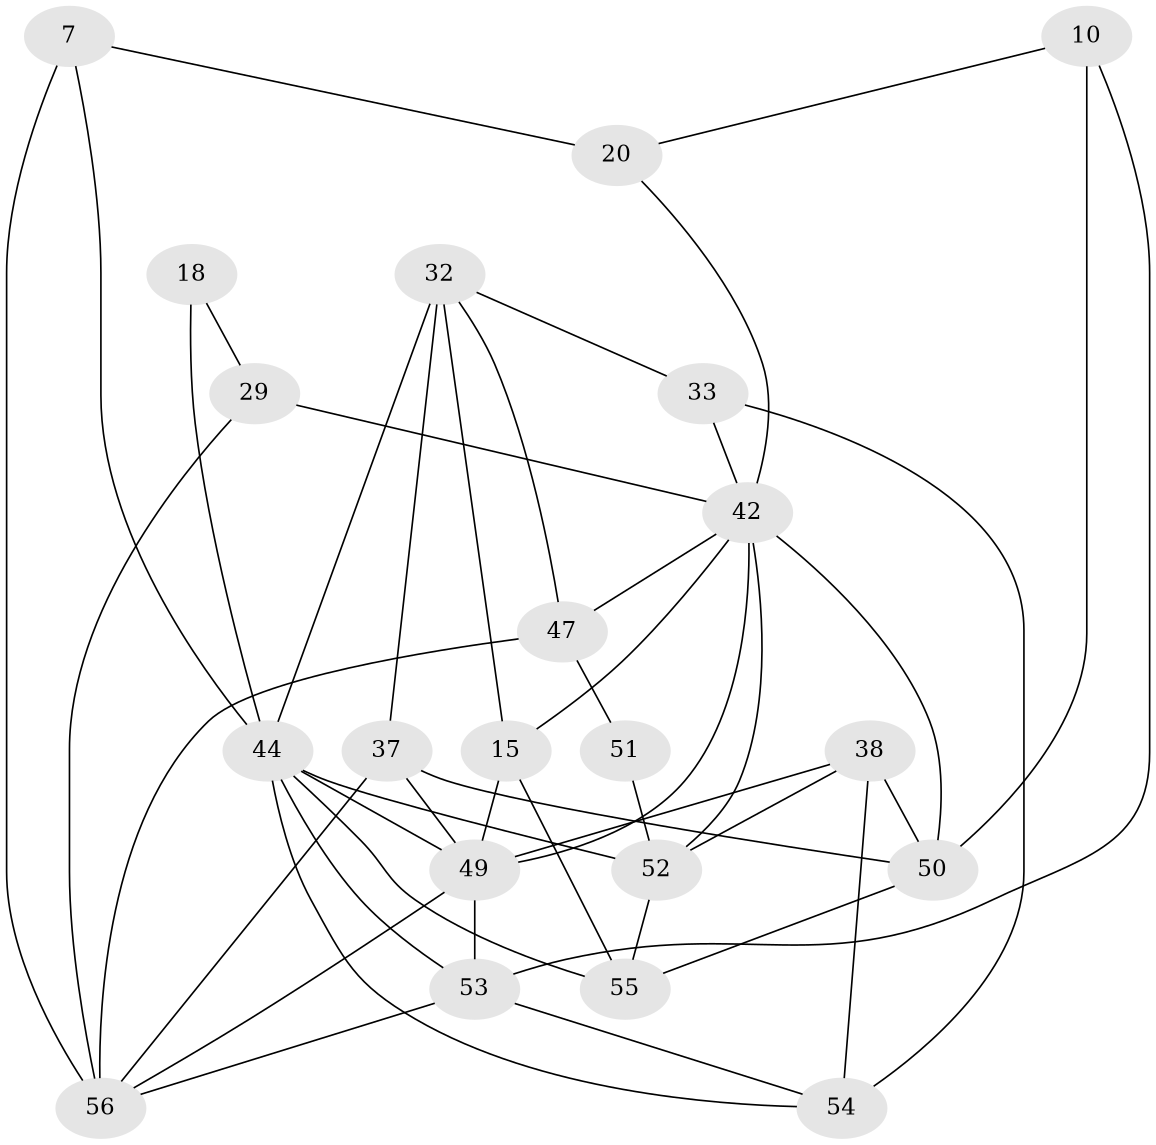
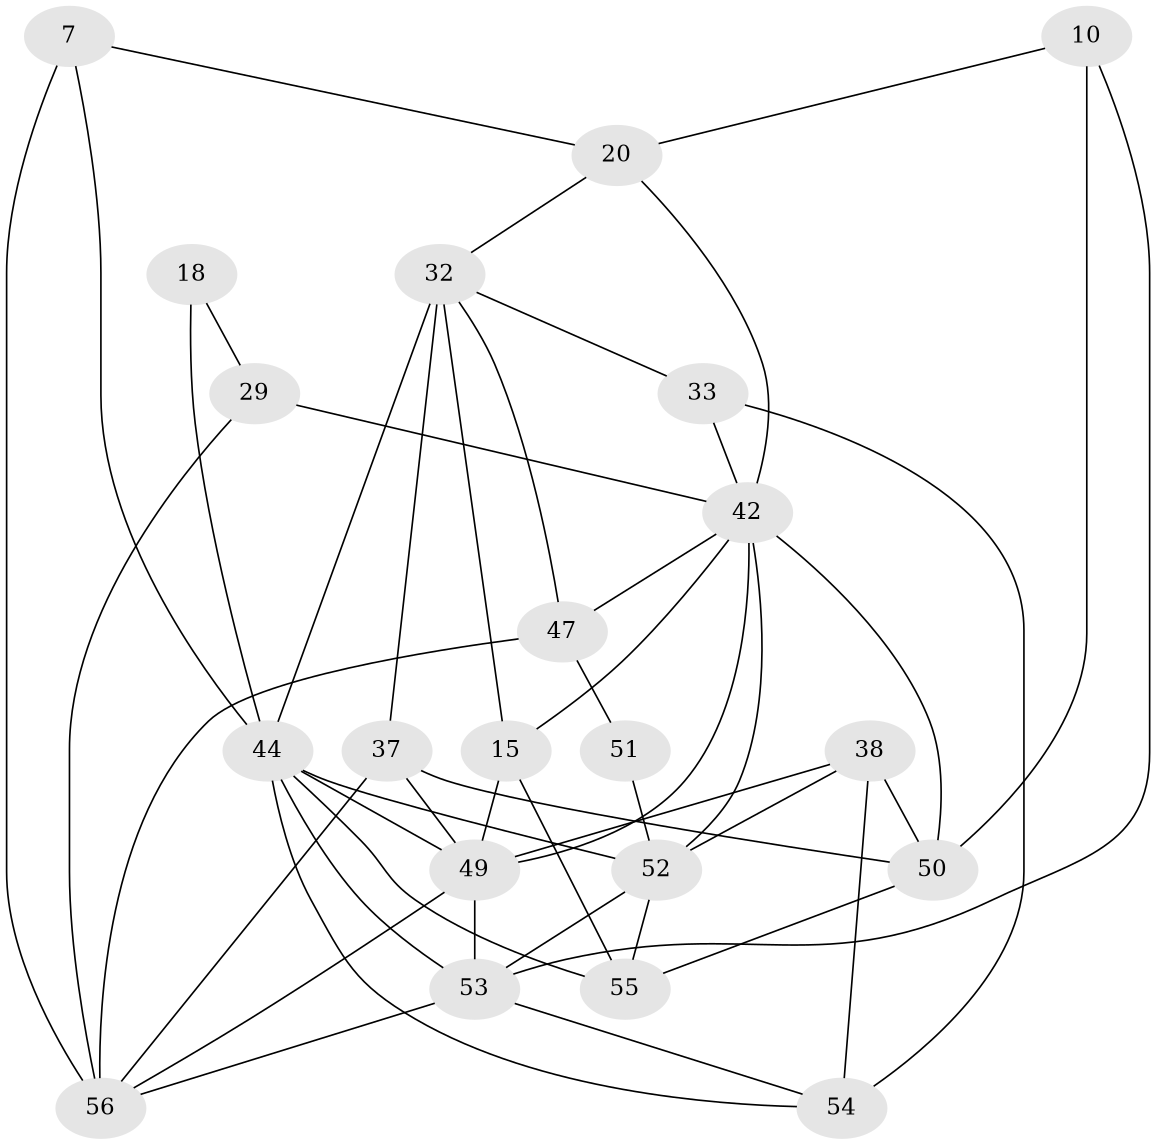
none -> (529, 215)
none -> (566, 930)
